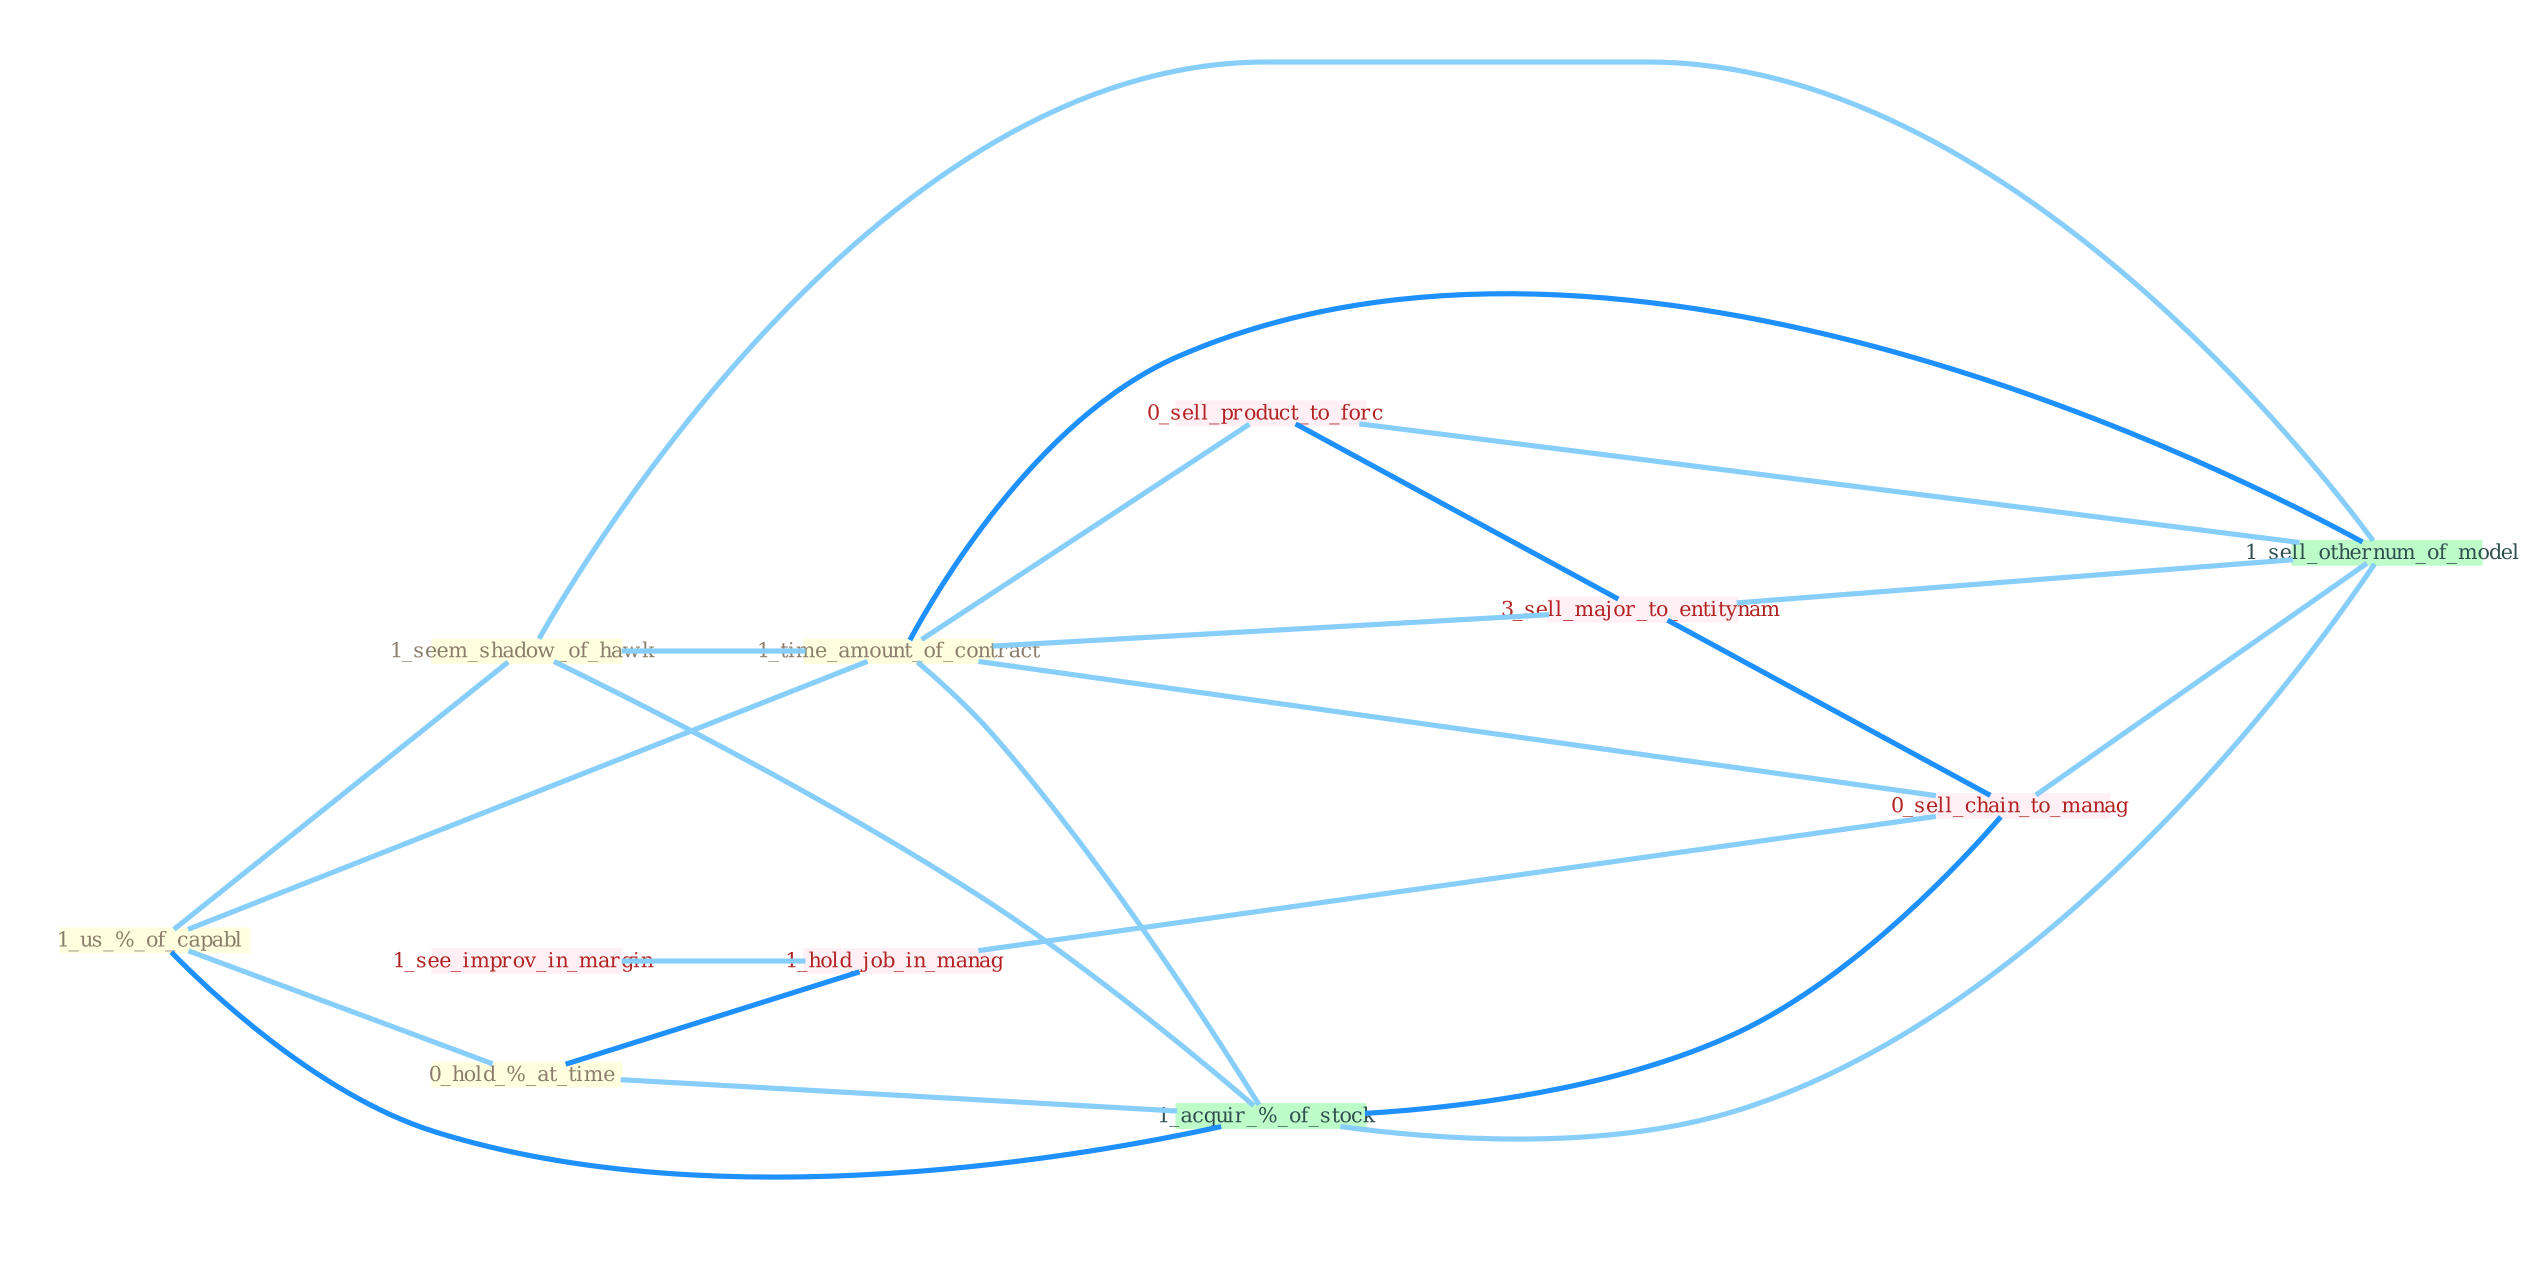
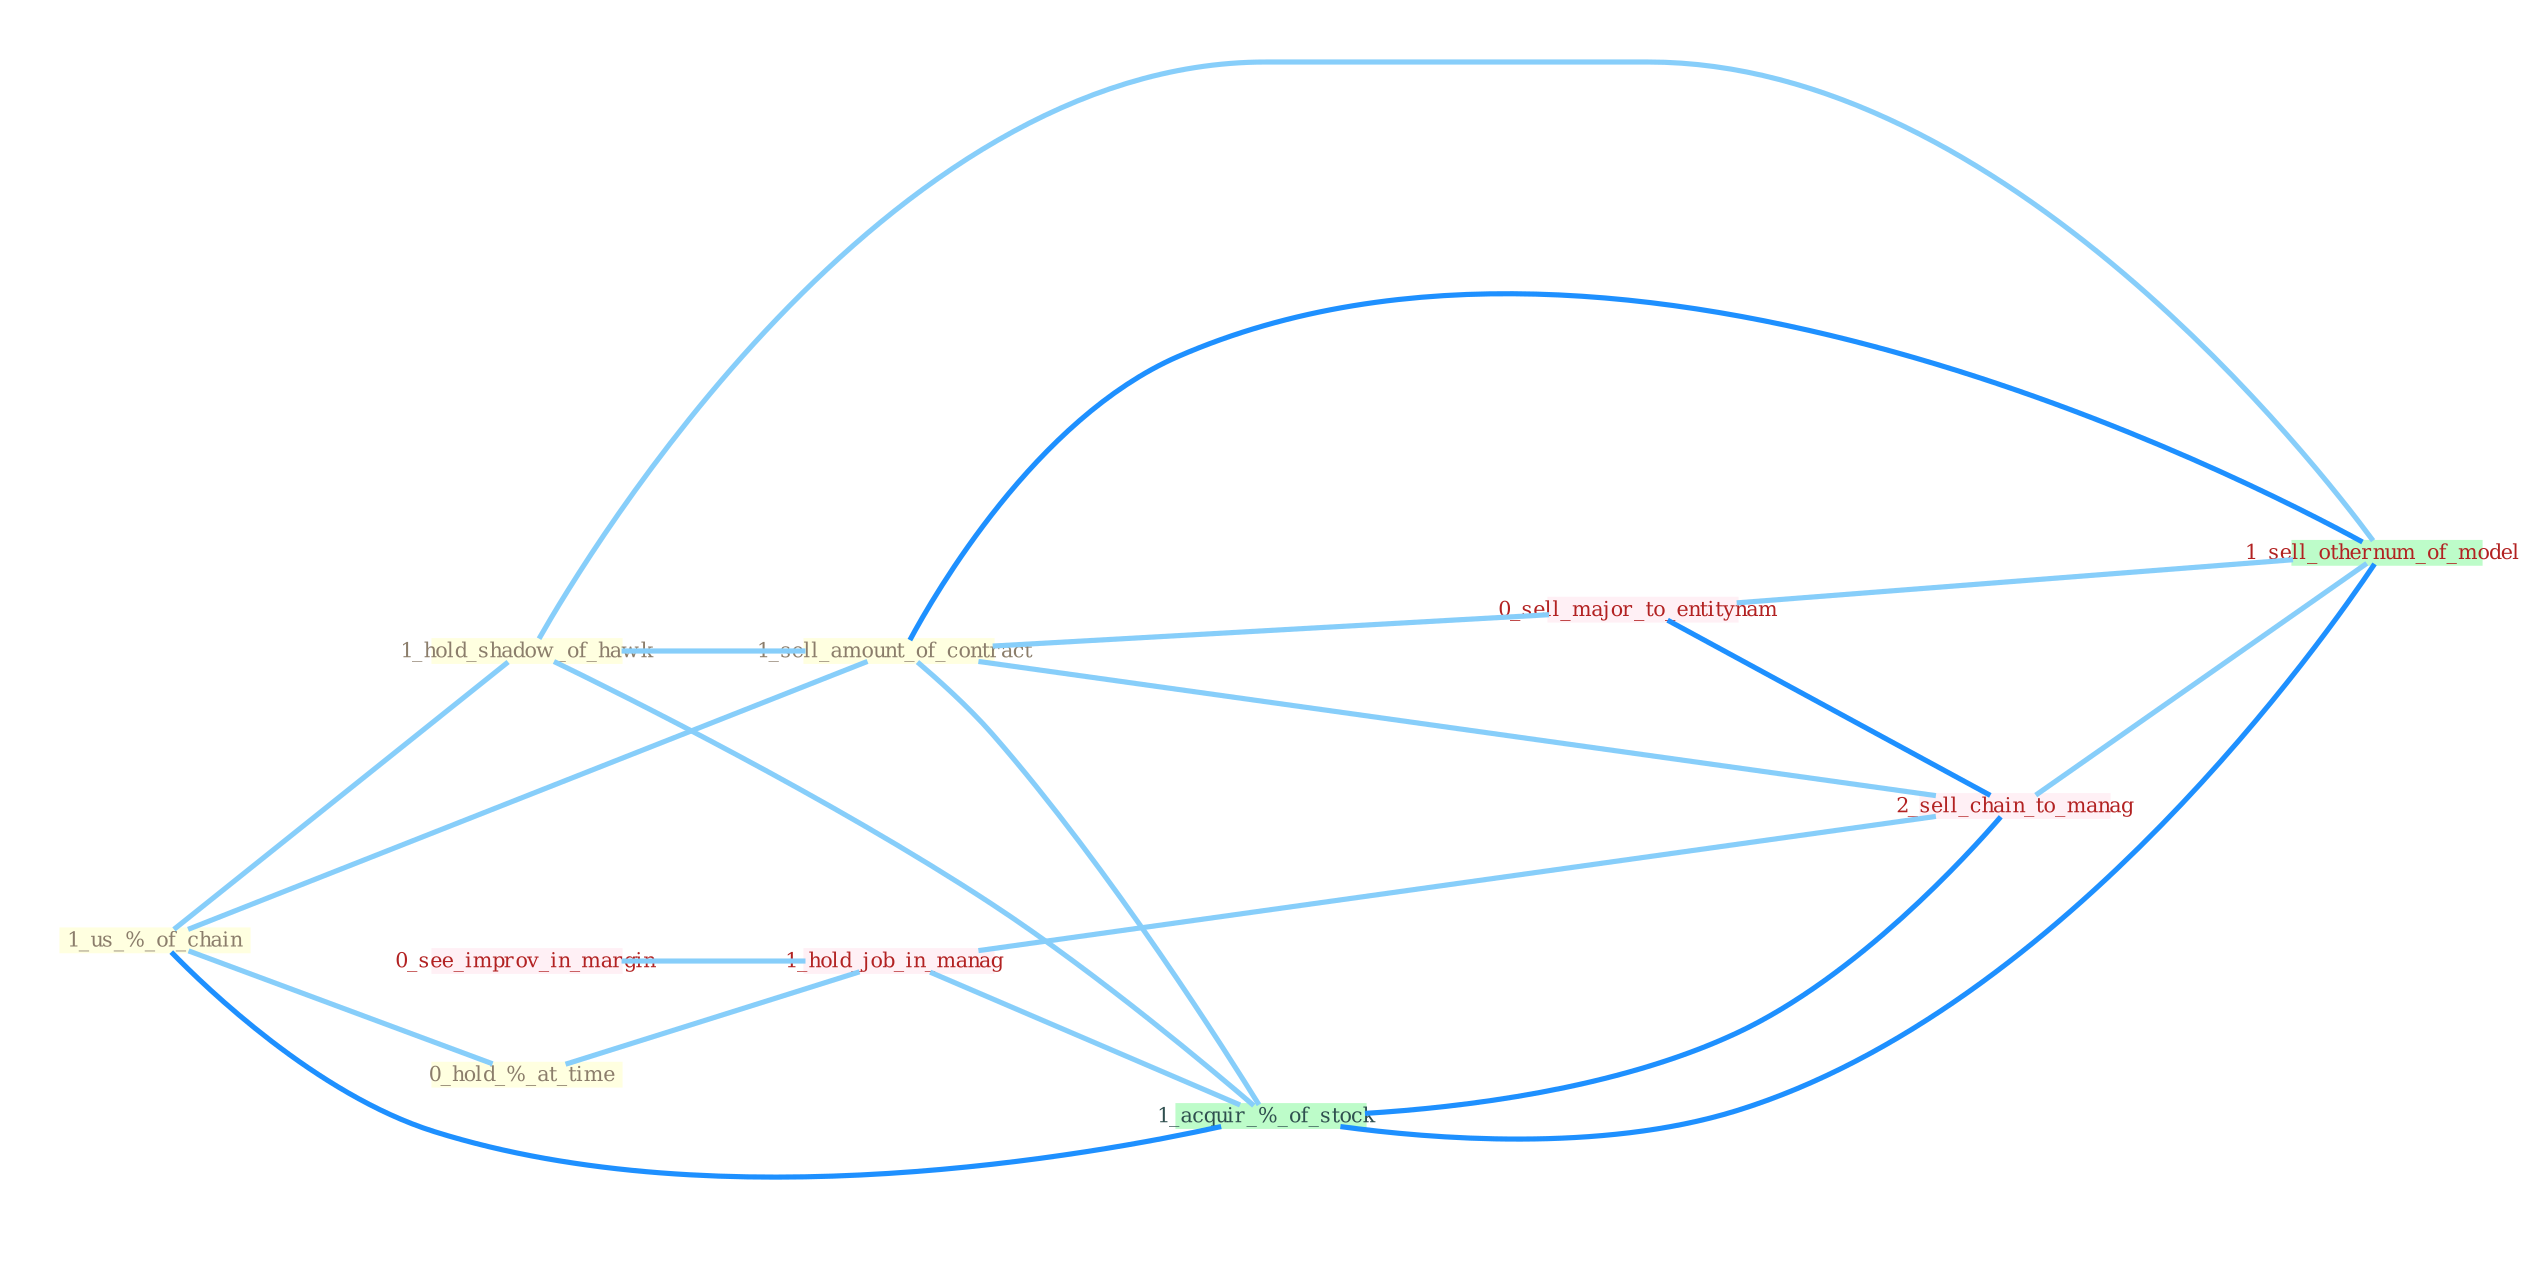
(1271, 413) -> none
(2387, 553) -> (2387, 553)
(1643, 610) -> (1643, 610)
(527, 651) -> (527, 651)
(899, 651) -> (899, 651)
(2015, 806) -> (2015, 806)
(155, 940) -> (155, 940)
(527, 961) -> (527, 961)
(1940, 1010) -> (1940, 1010)
(713, 1018) -> (713, 1018)
(899, 1095) -> (1085, 1039)
